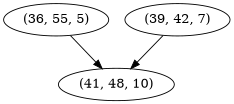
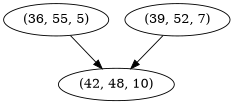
(177, 20) -> (177, 20)
(116, 84) -> (116, 84)
